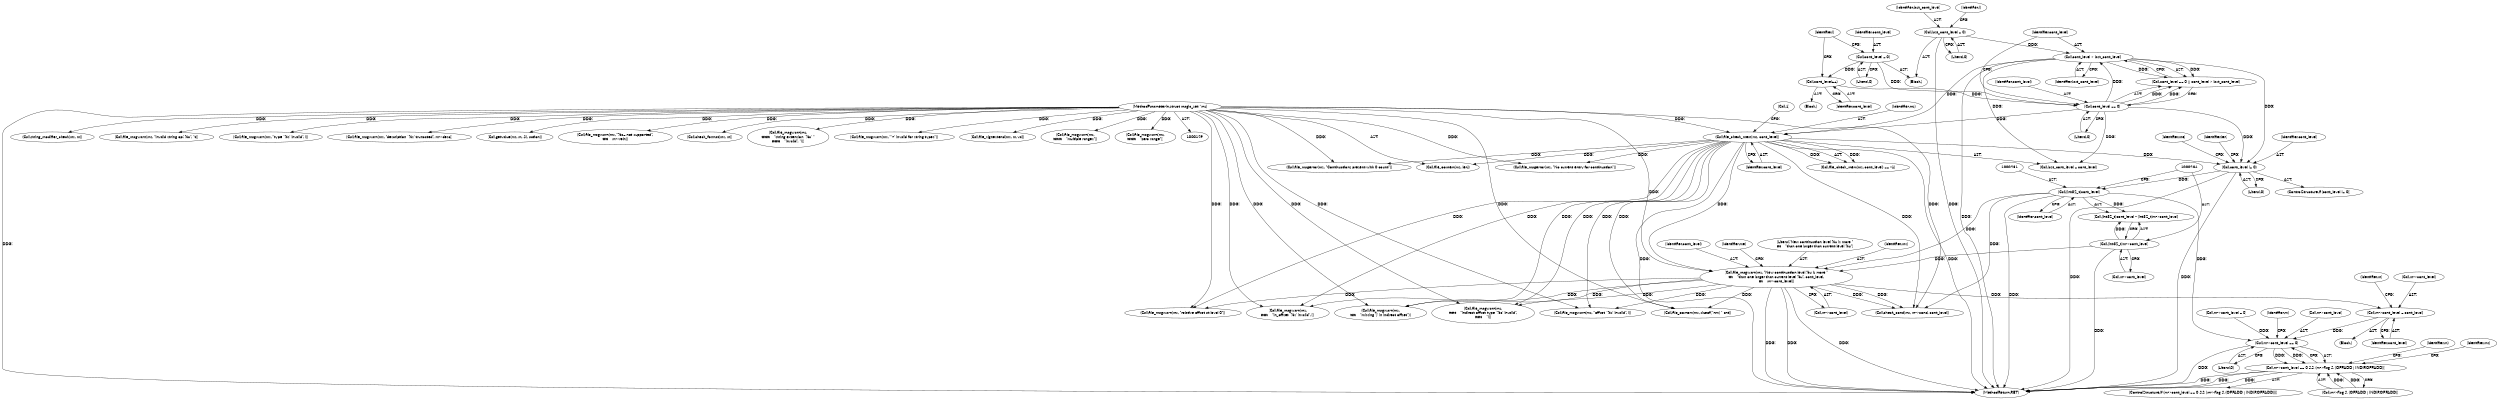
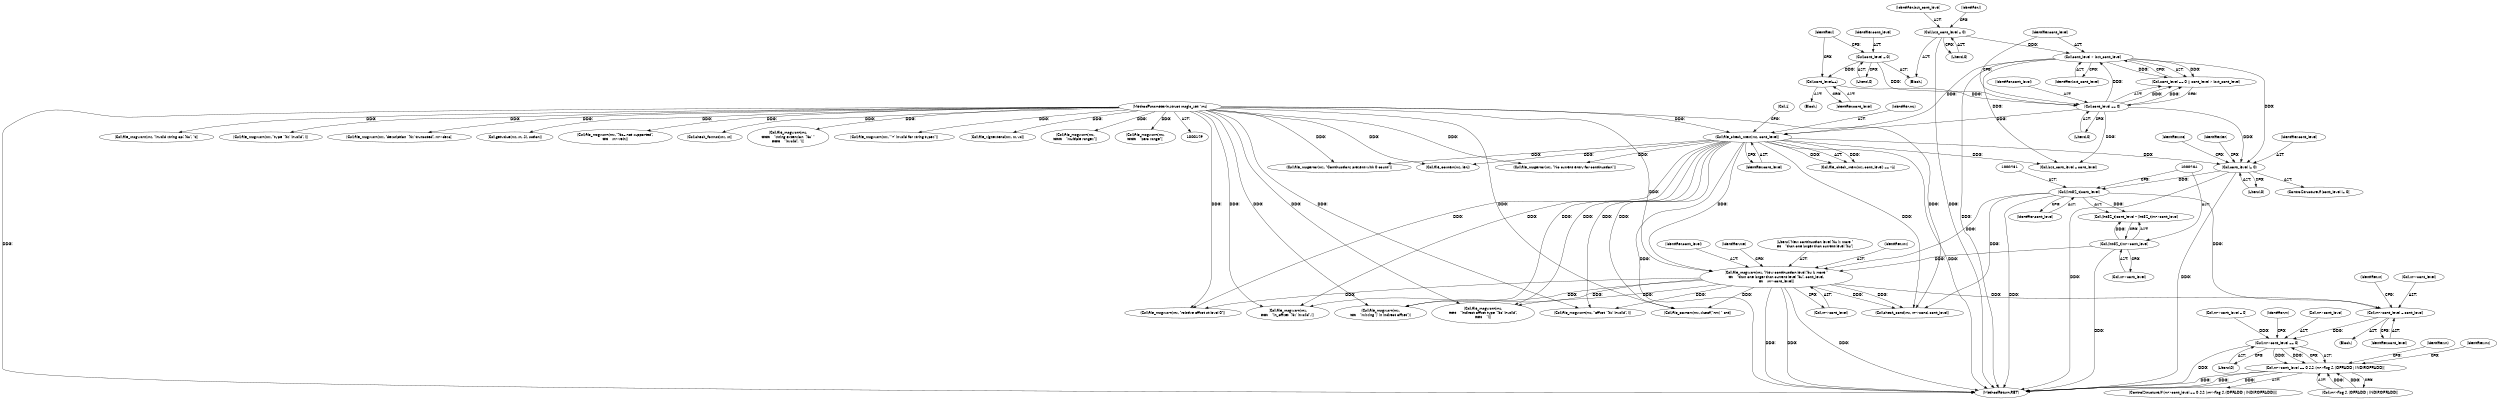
(52, 137) -> none
(1375, 137) -> (1375, 137)
(1978, 155) -> (1978, 155)
(2197, 251) -> (2213, 276)
